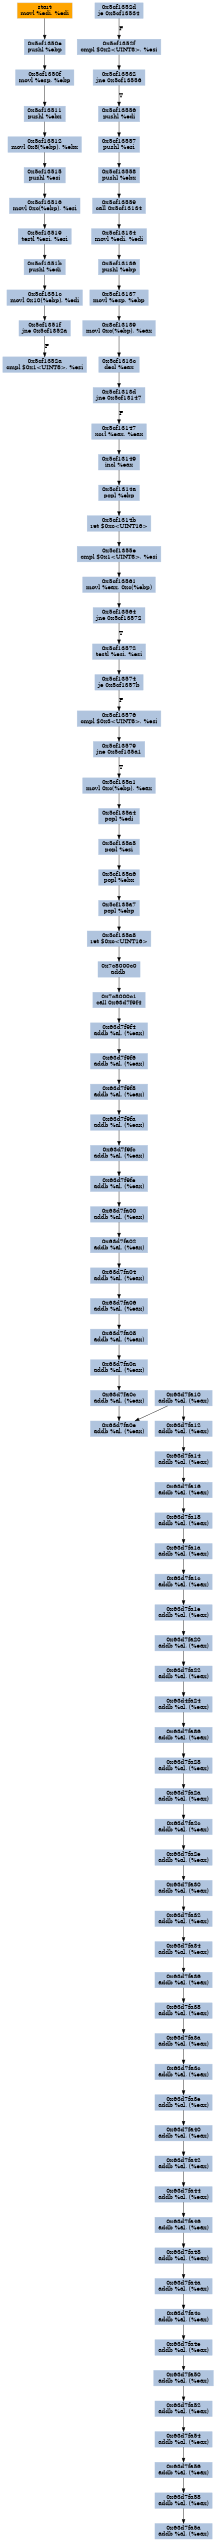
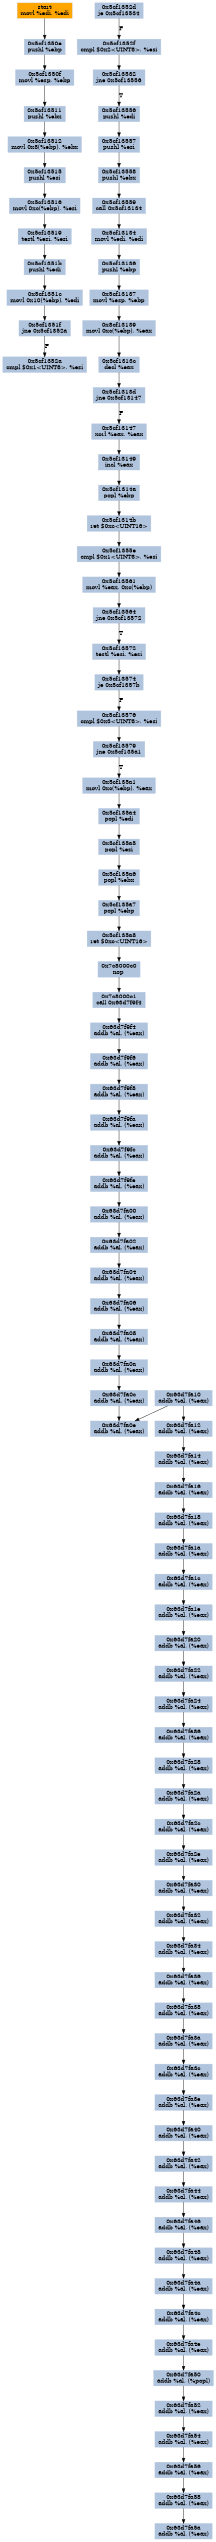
(119, 969) -> (119, 969)
(184, 1704) -> (184, 1704)
(184, 2378) -> (184, 2378)
